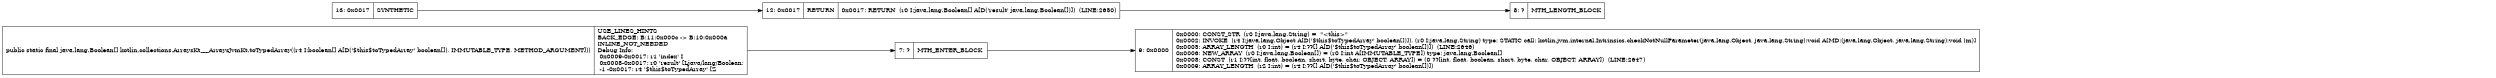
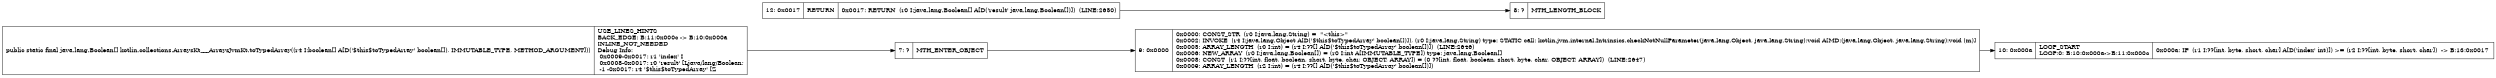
(375, 11) -> none
(950, 50) -> (950, 50)
none -> (2244, 51)
